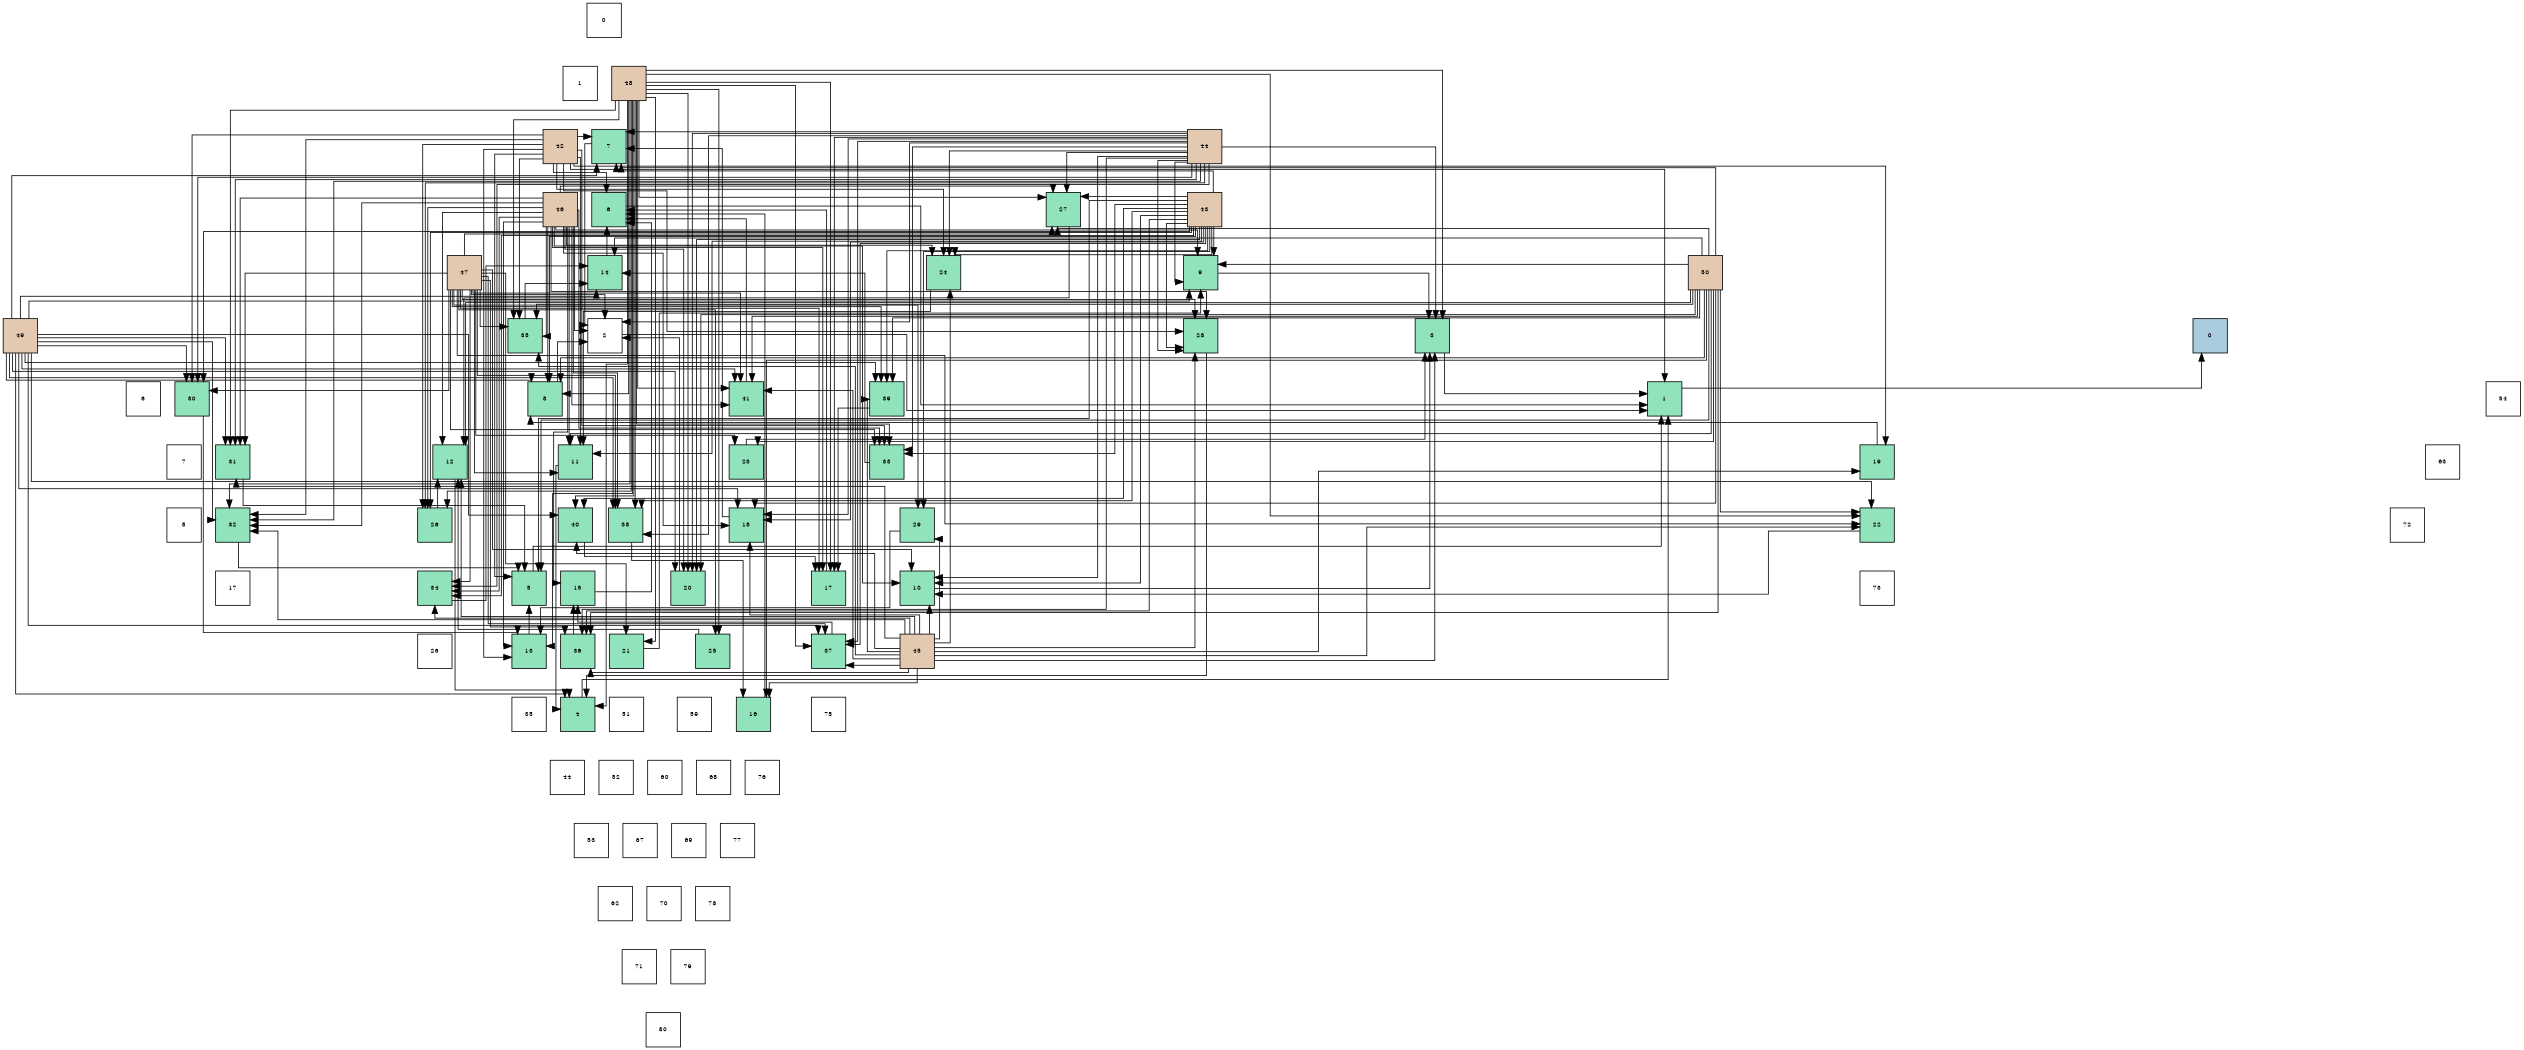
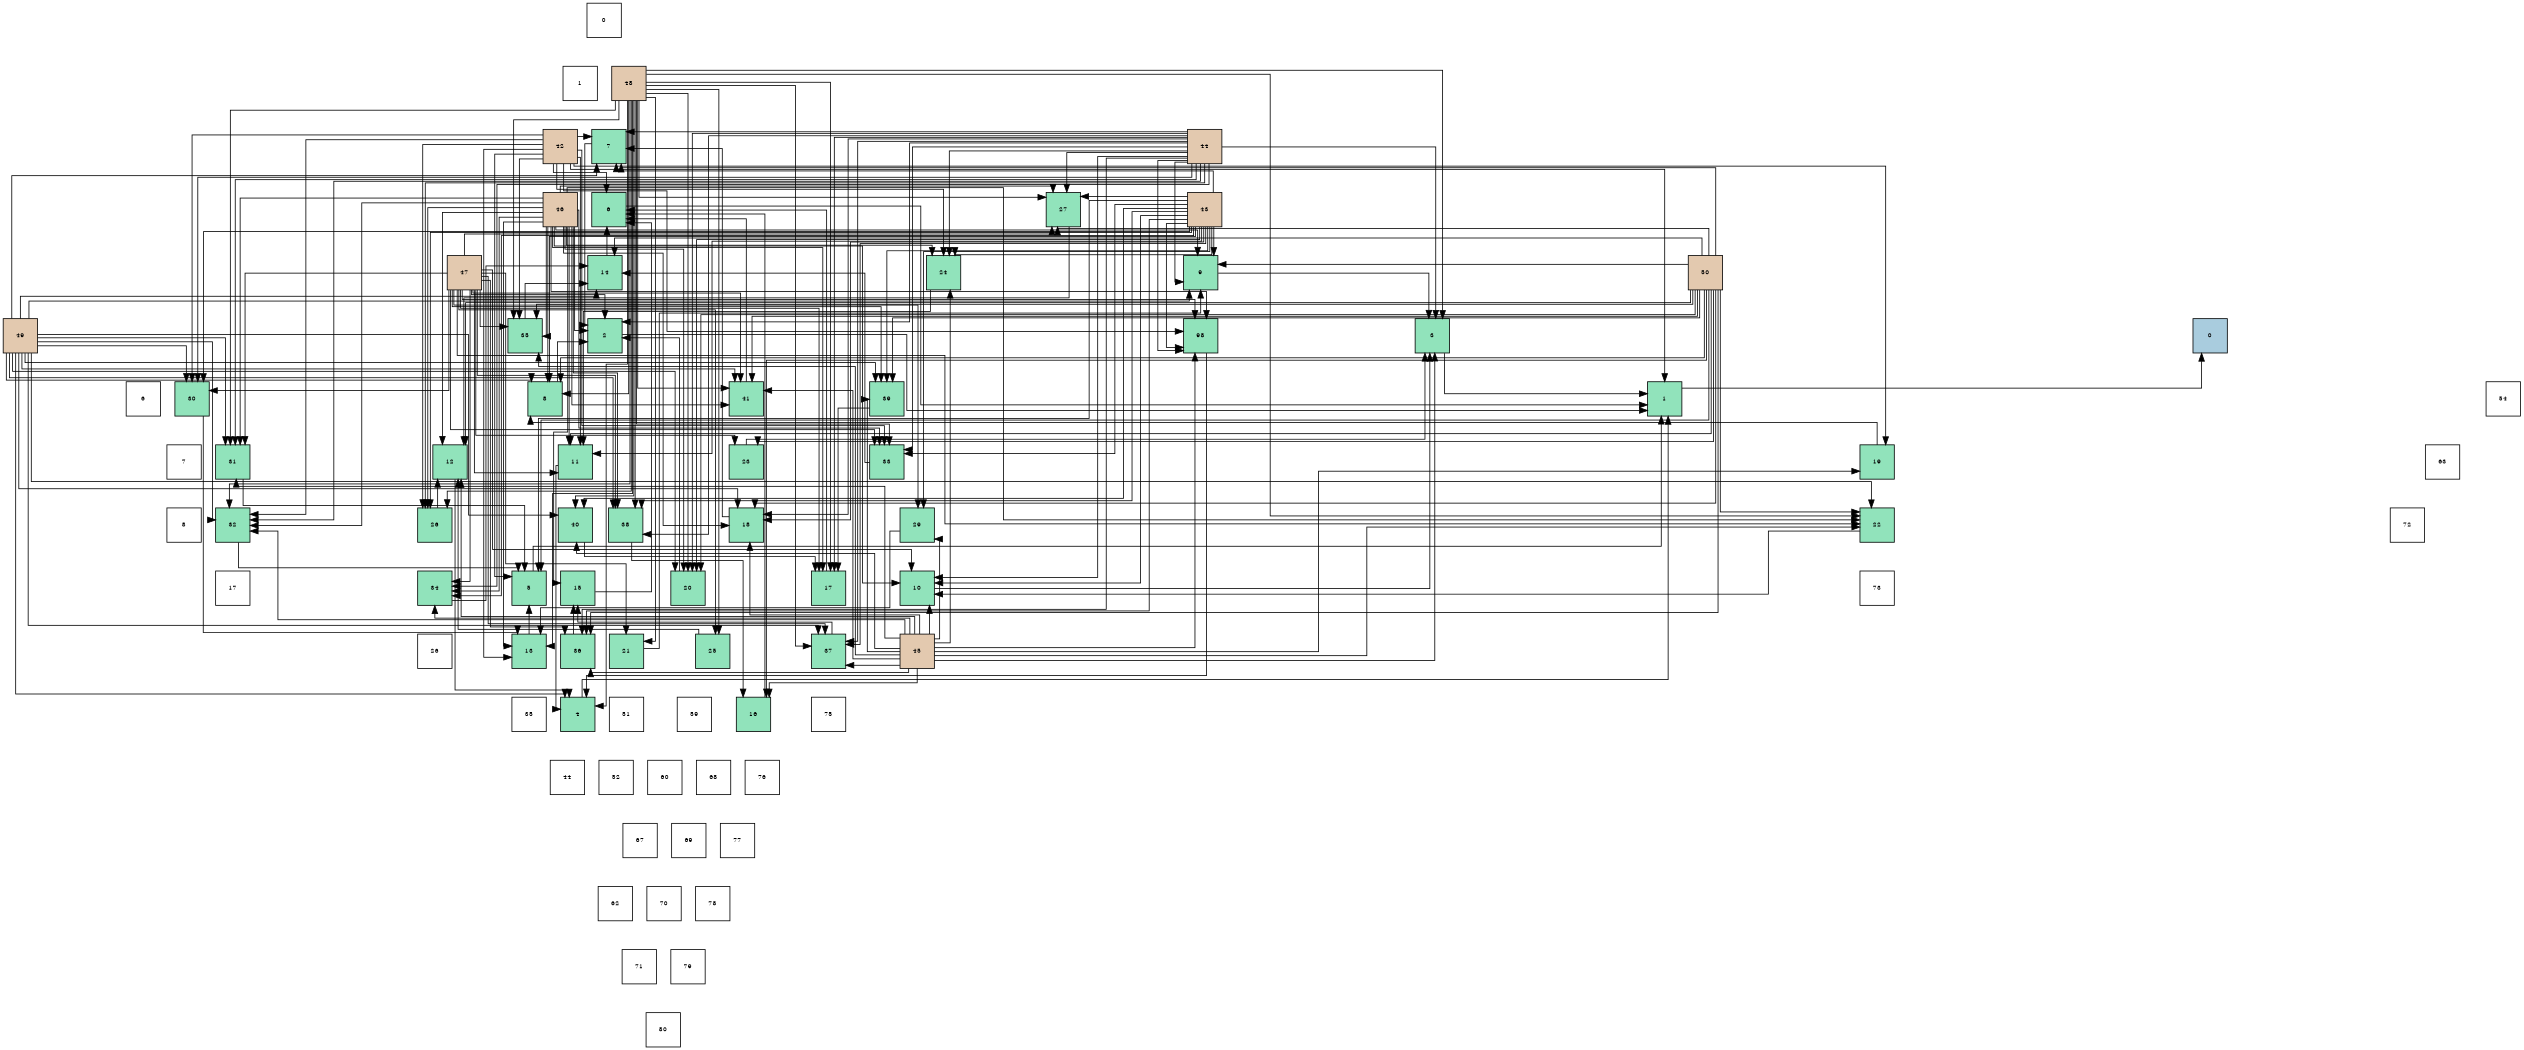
(605, 336) -> (605, 336)
(1201, 336) -> (1201, 336)
none -> (1003, 517)
(591, 841) -> none
